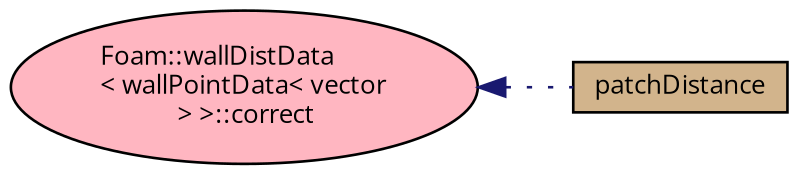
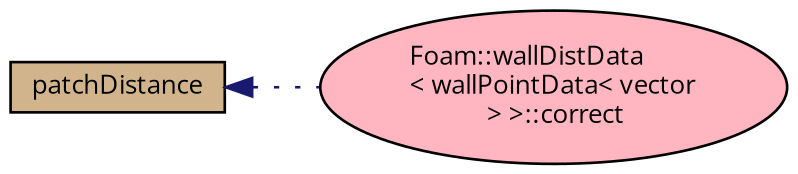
(539, 87) -> (286, 87)
